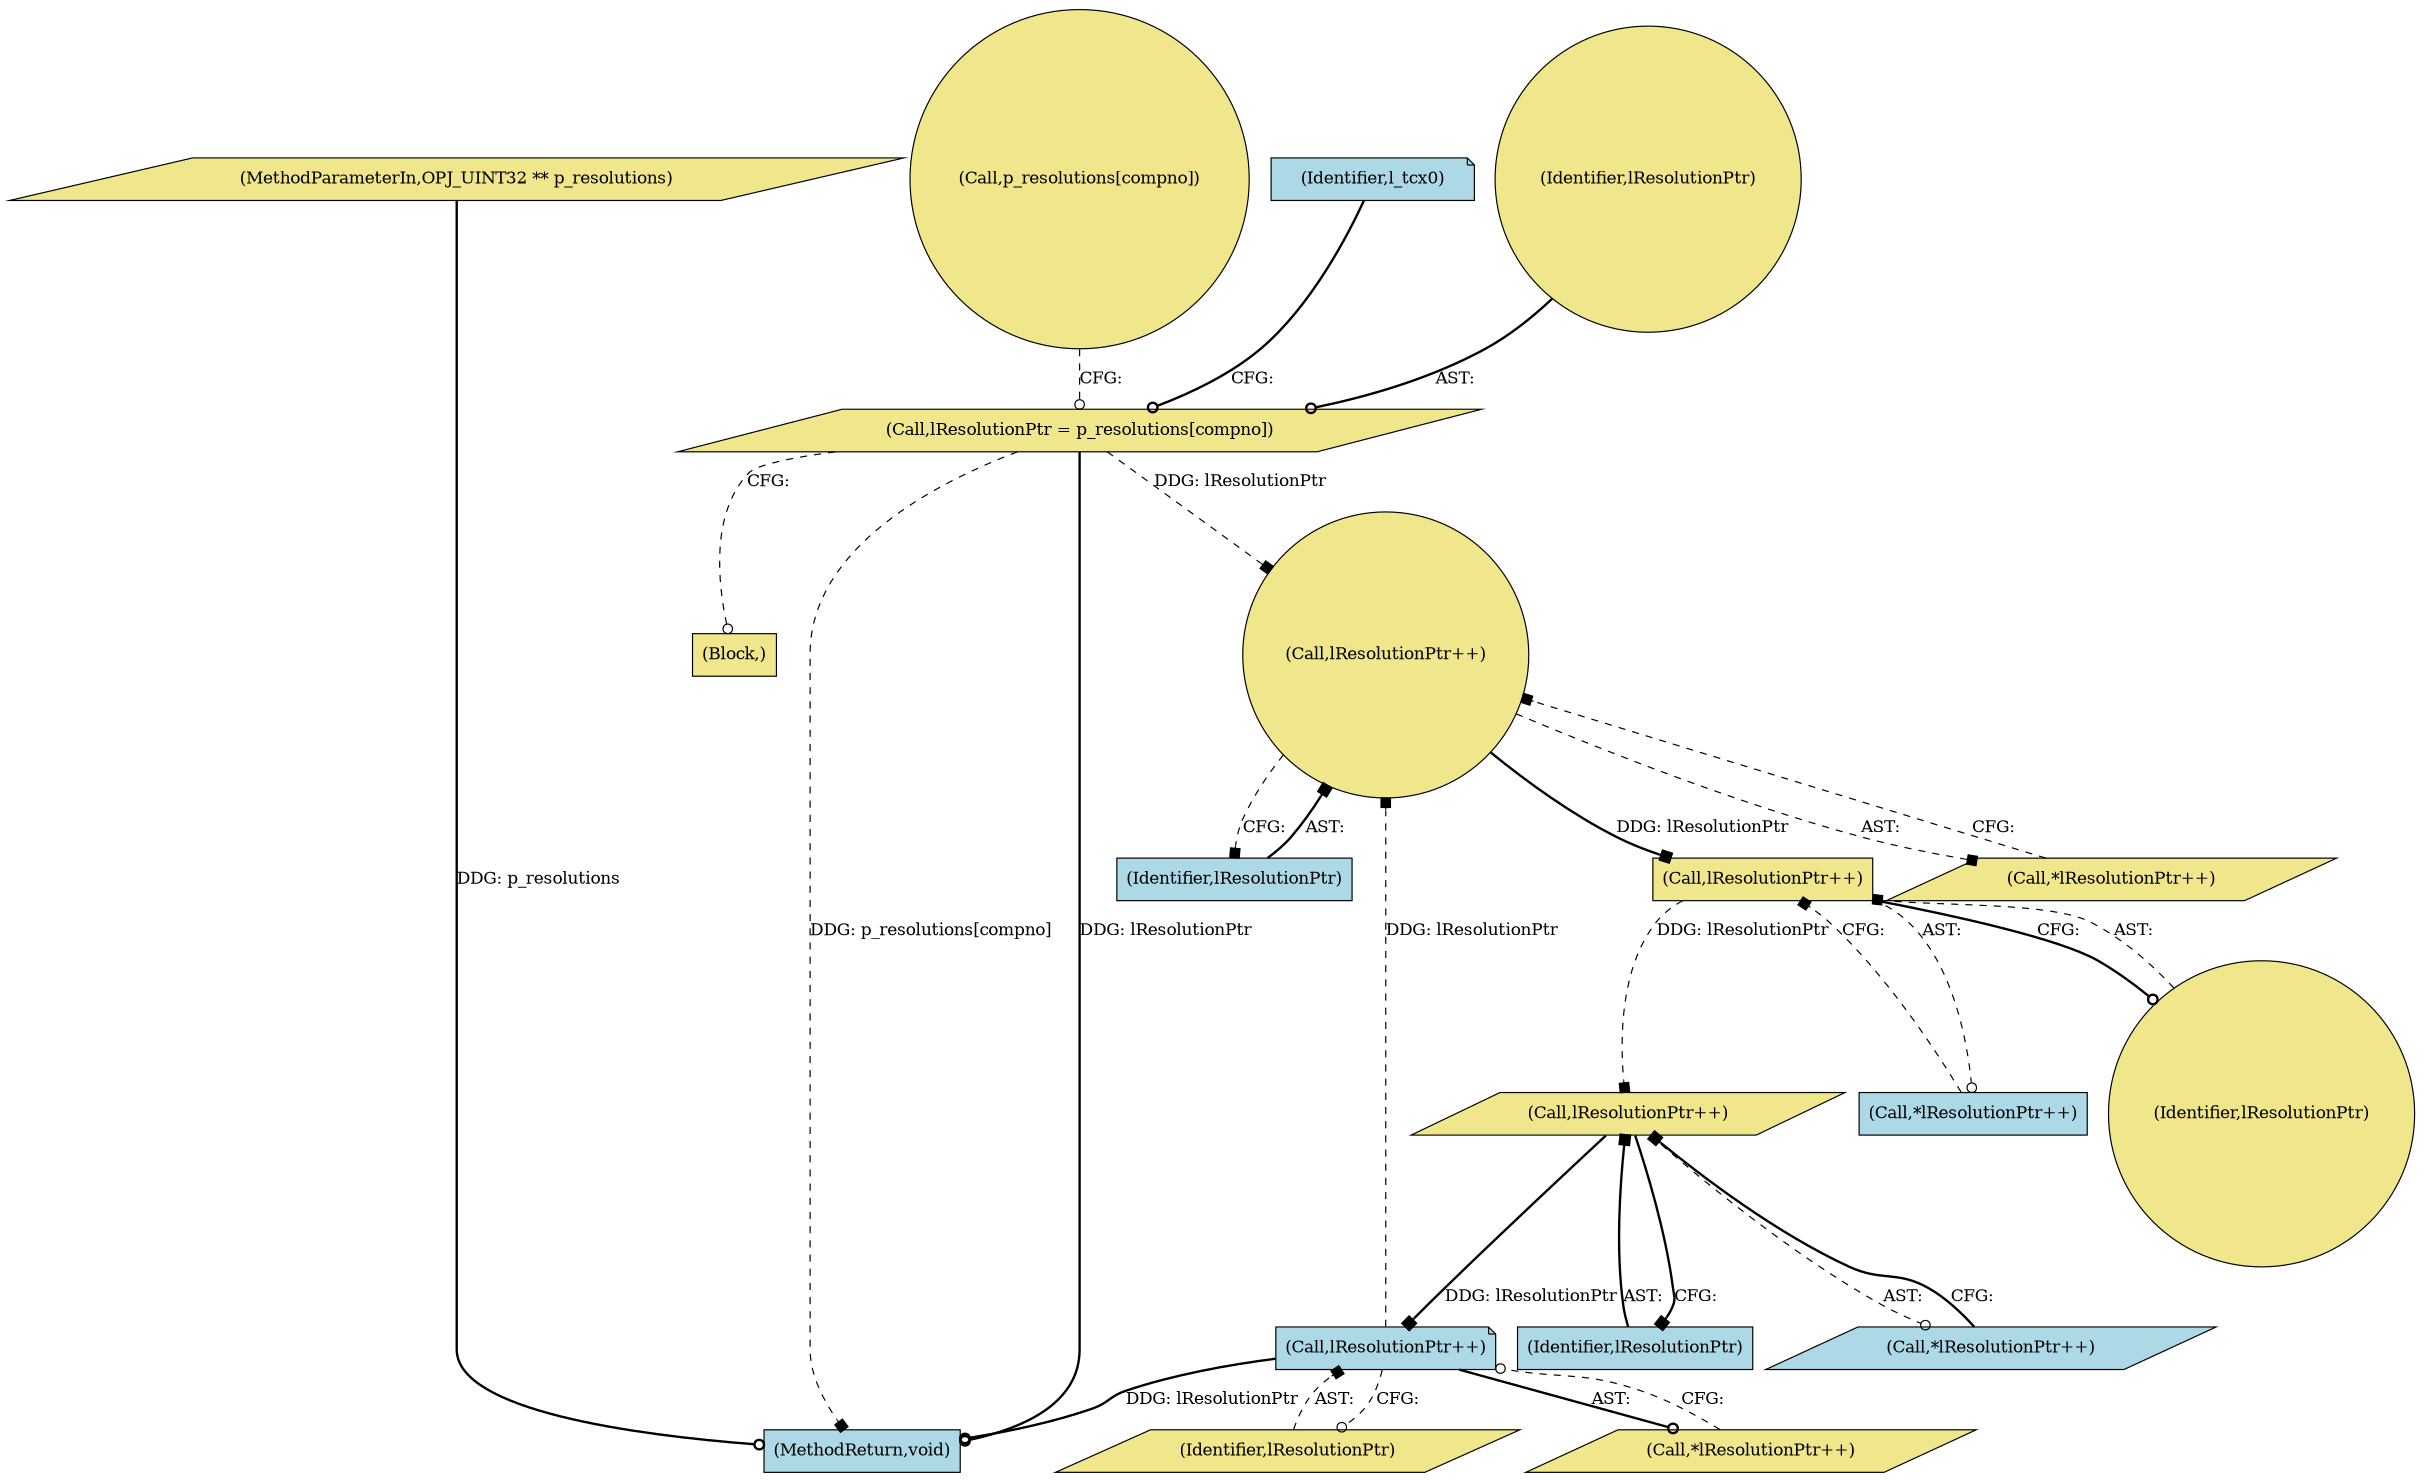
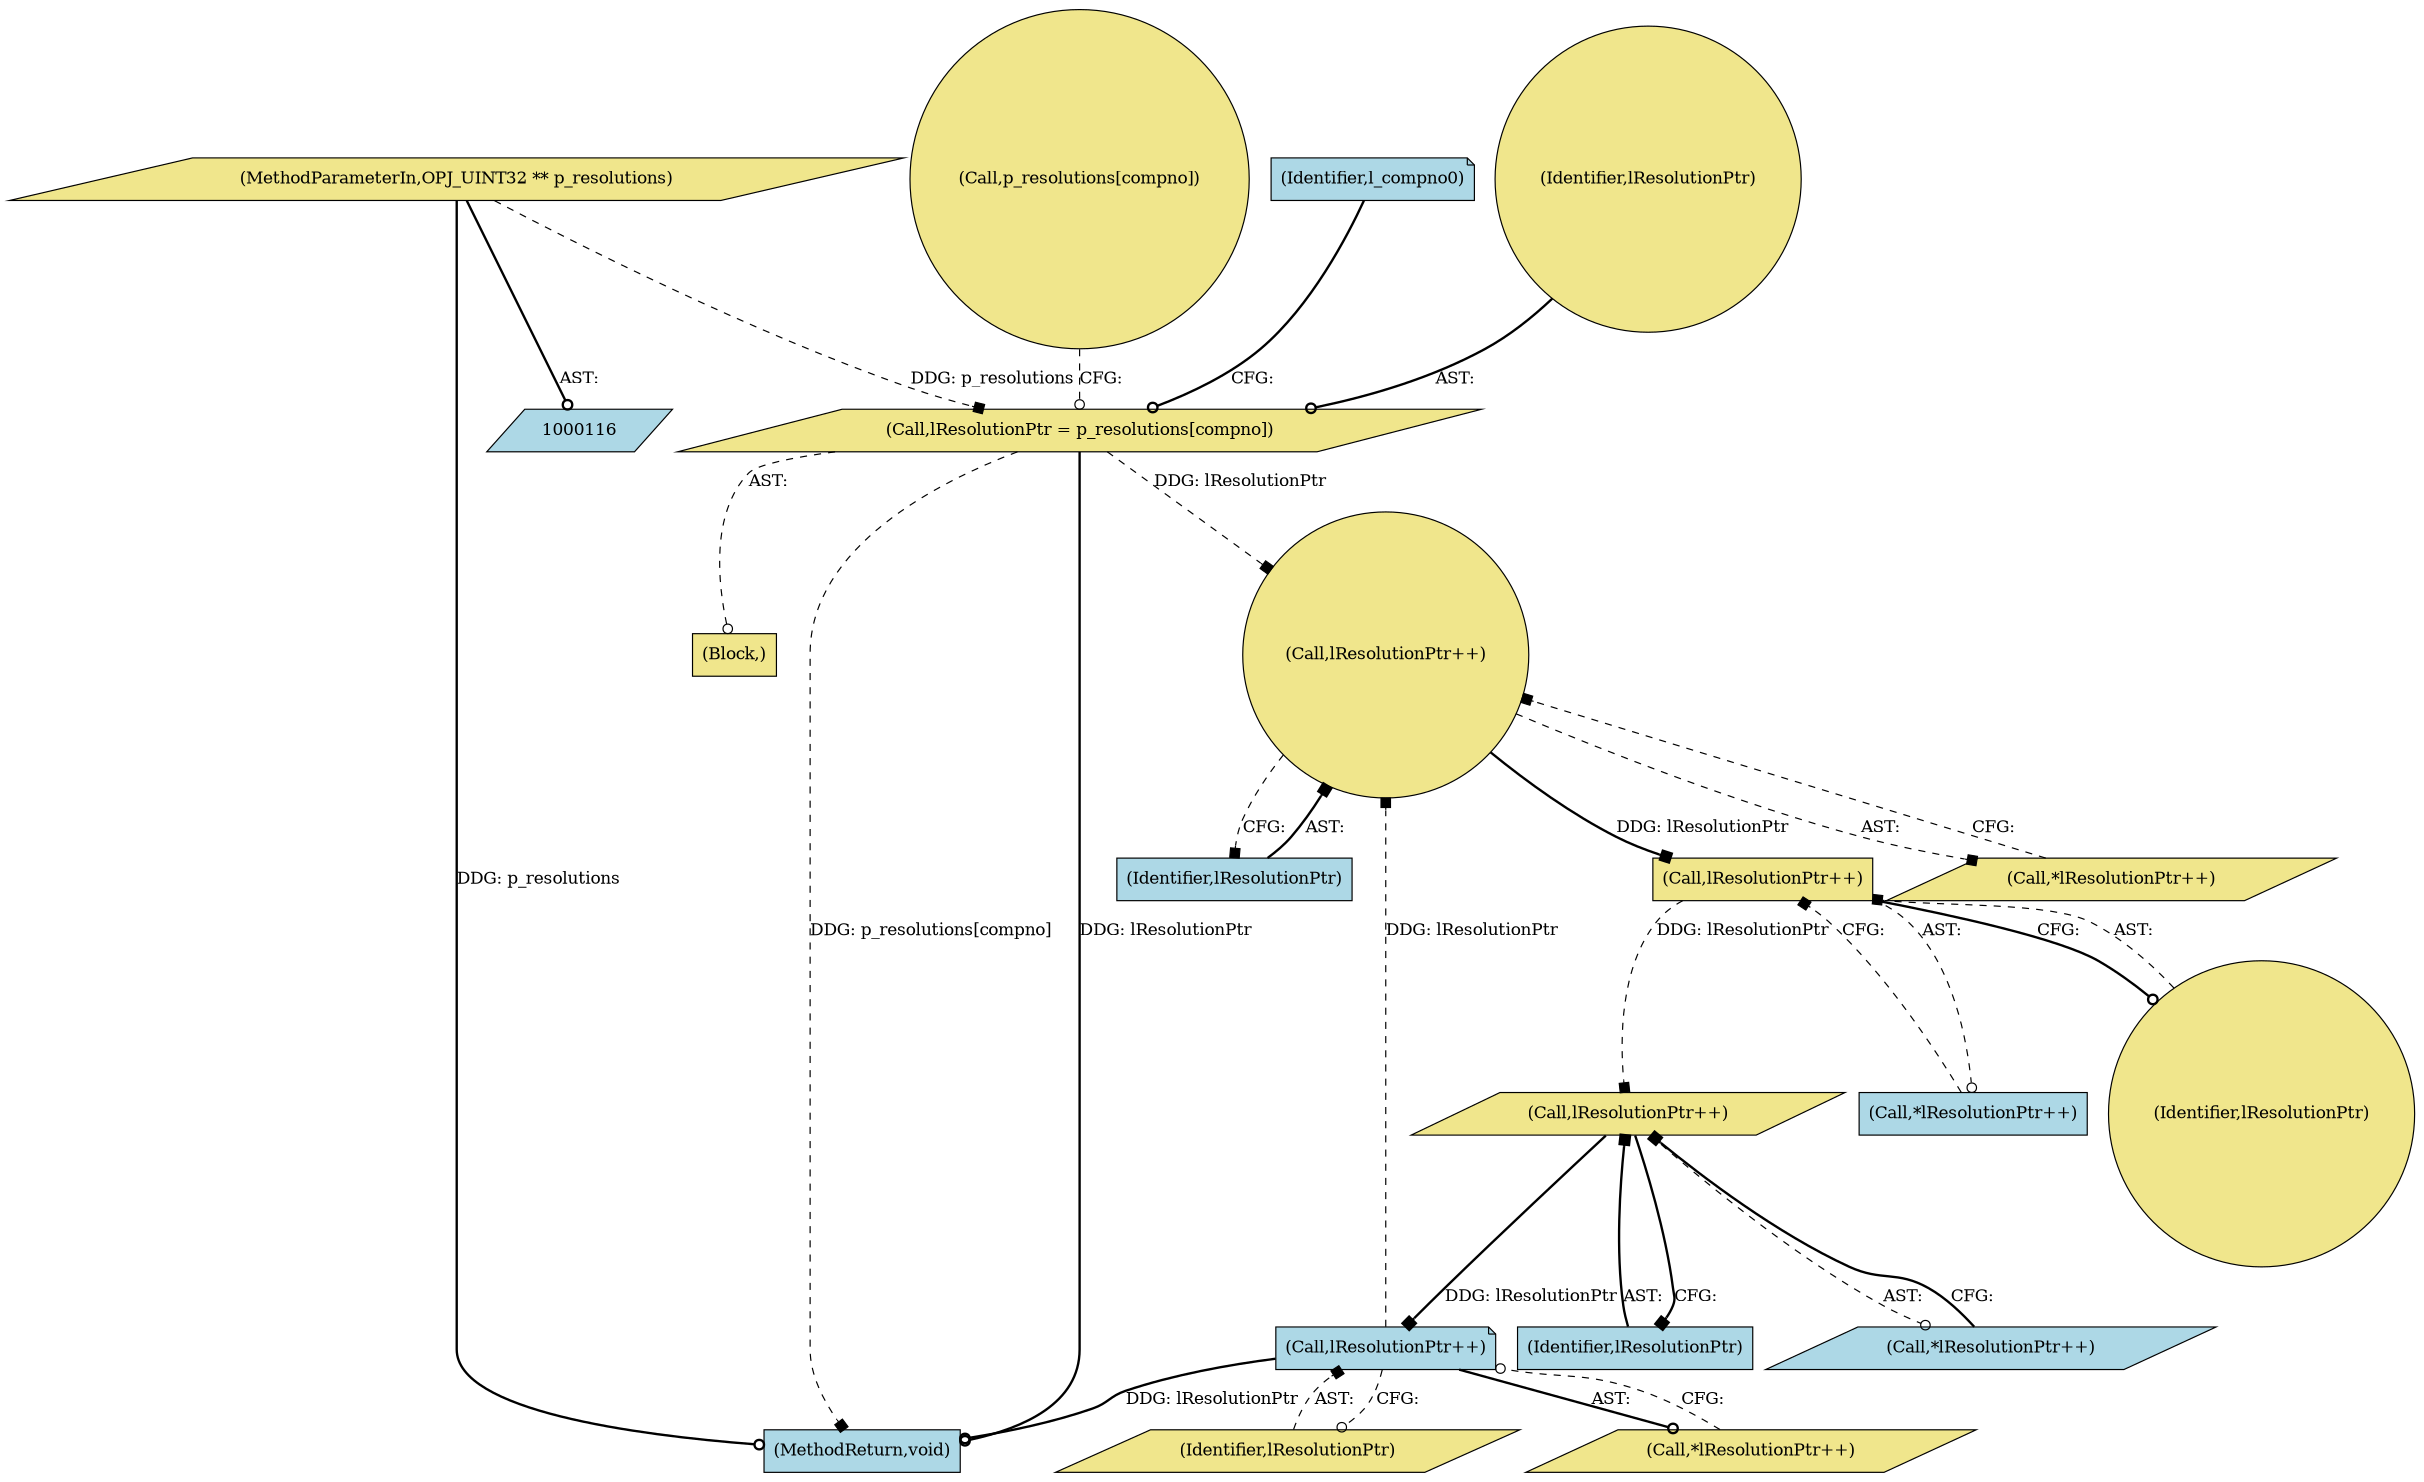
(1373, 179) -> (1373, 179)
none -> (728, 315)
none -> (580, 431)
(771, 482) -> (771, 482)
